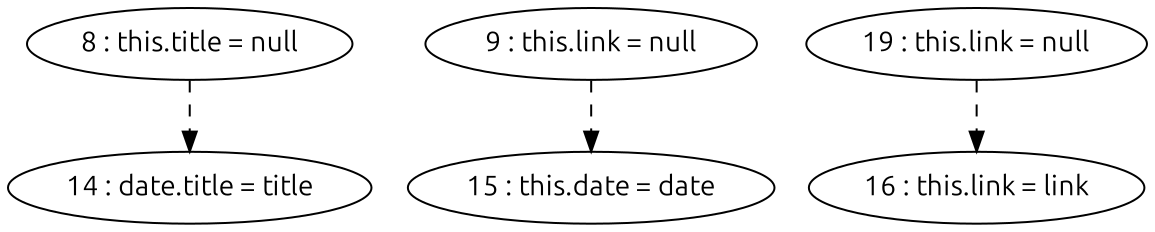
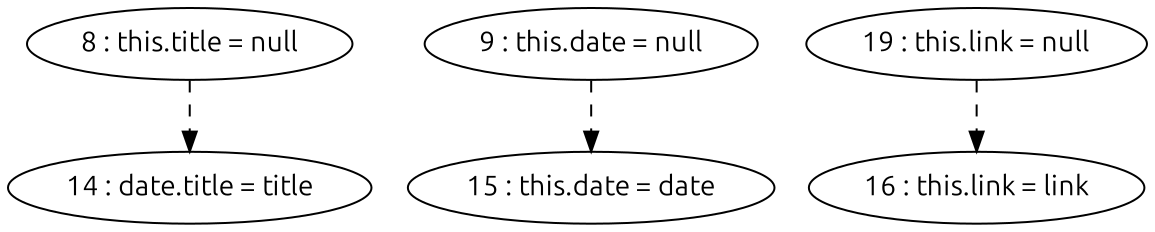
(591, 44) -> (591, 44)
